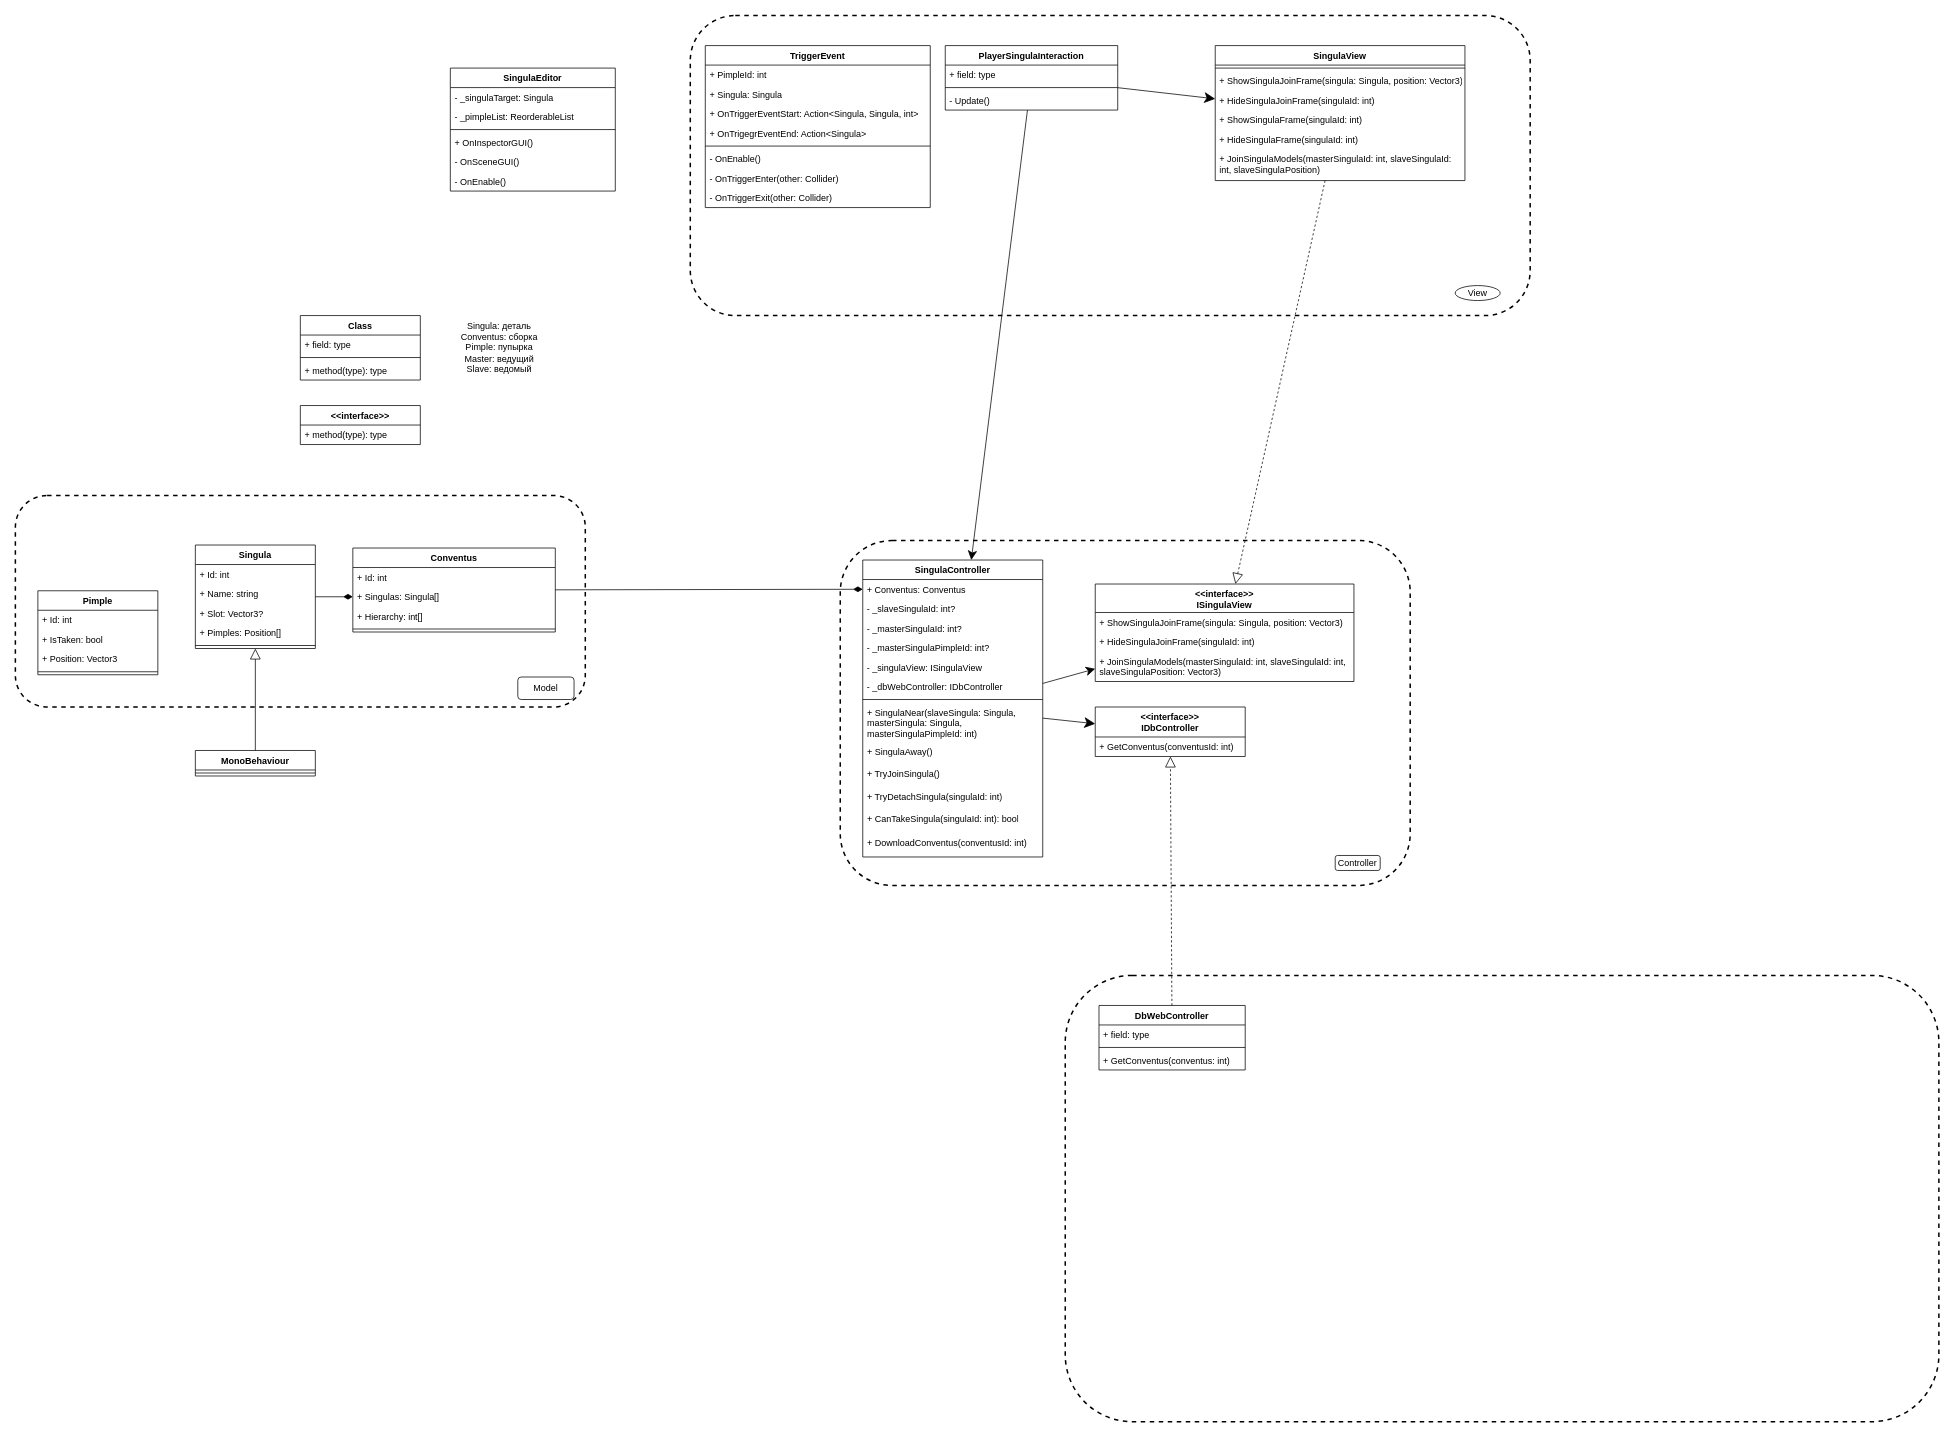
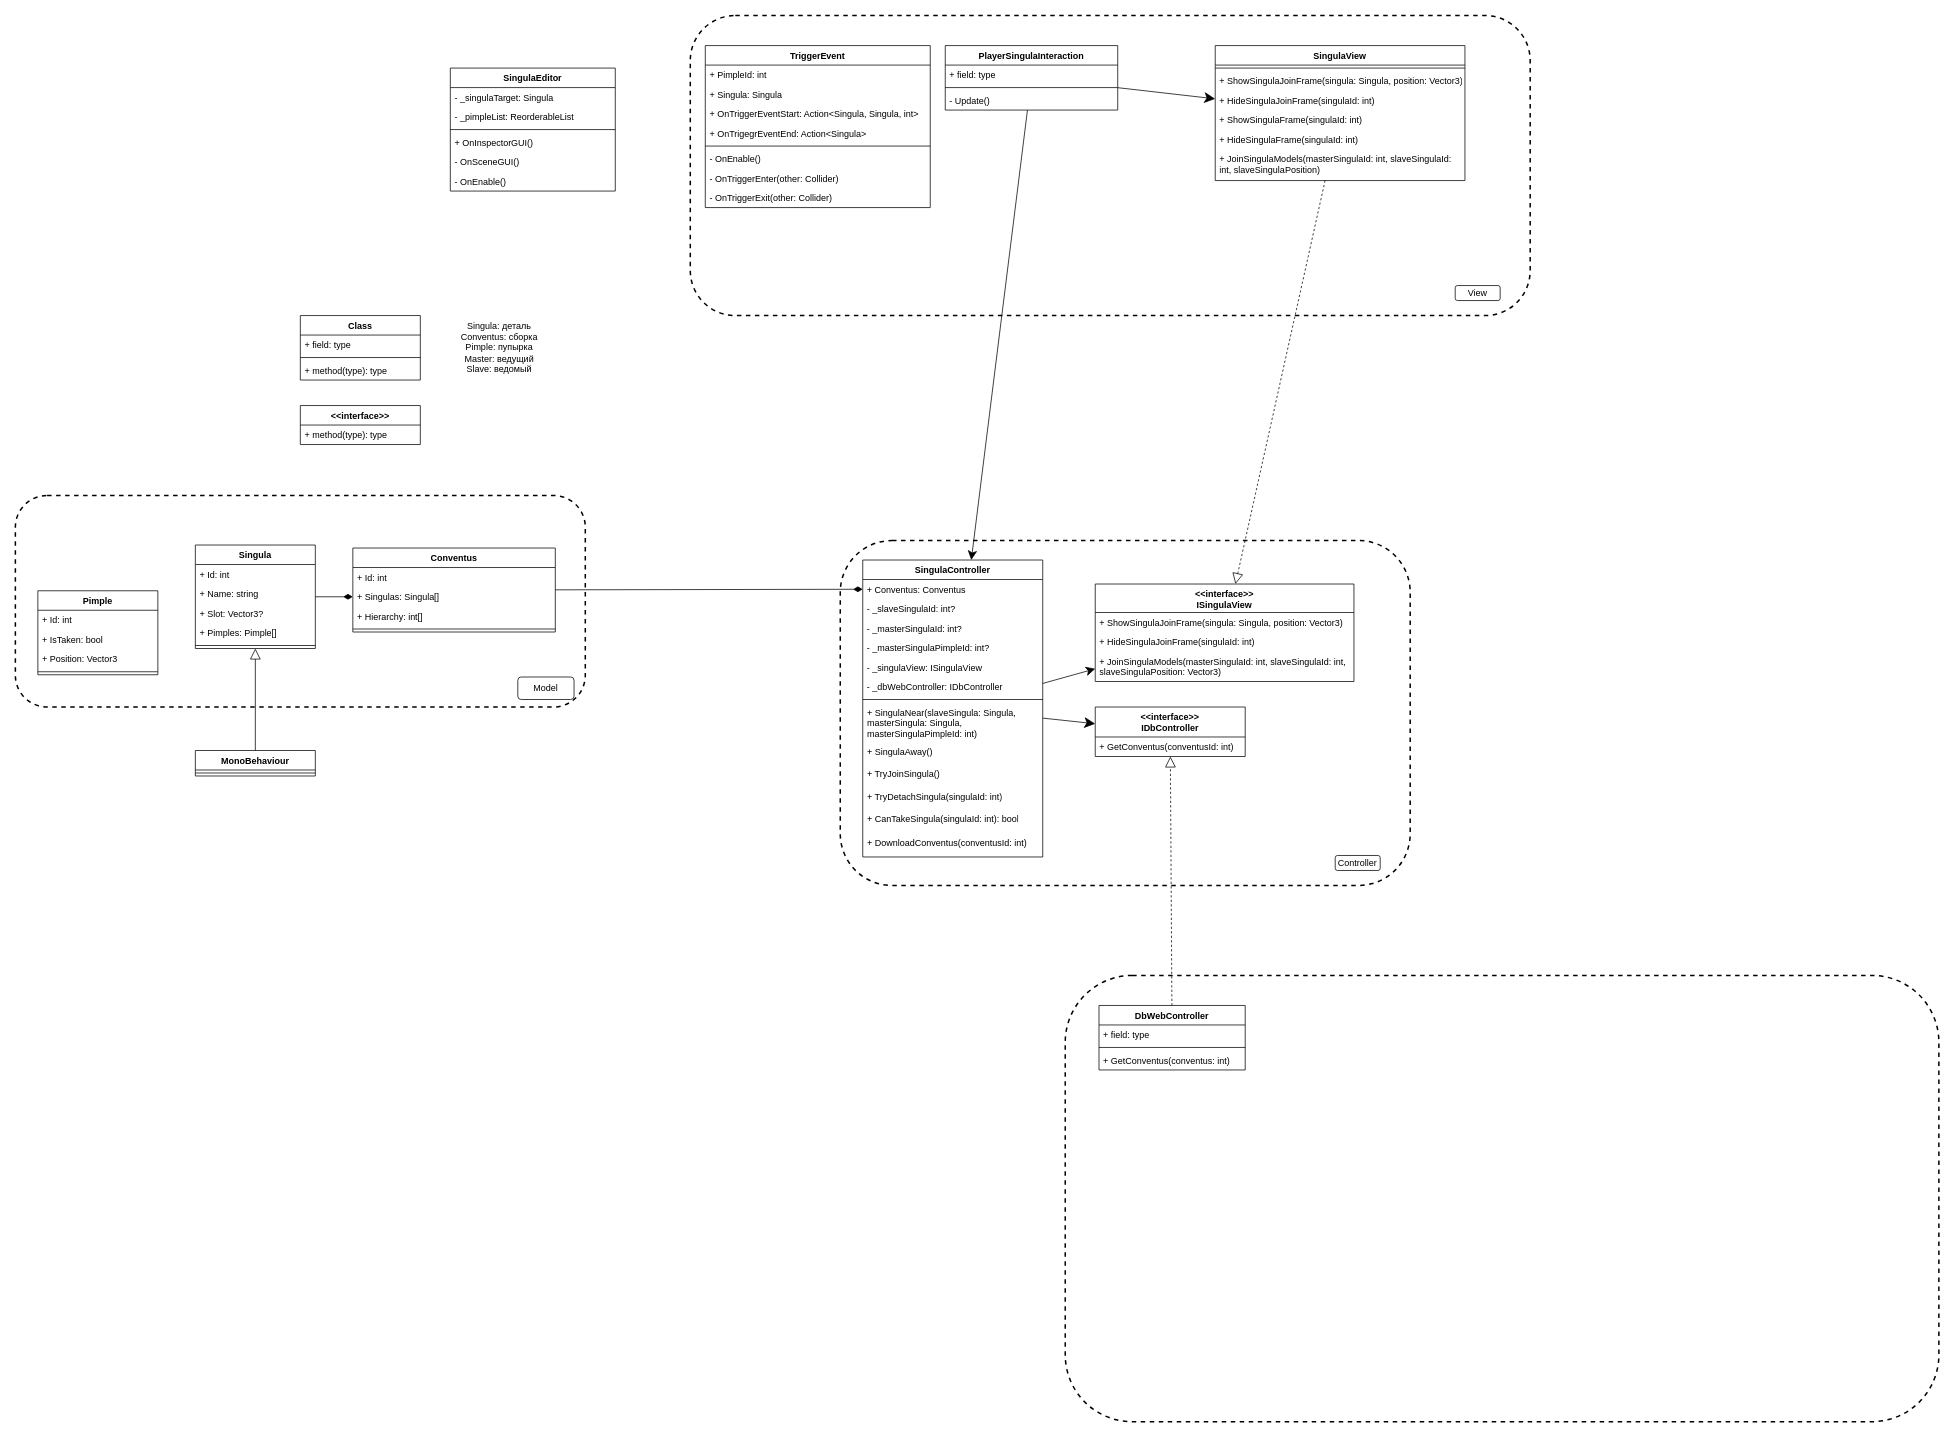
(1478, 293) -> (1478, 293)
(244, 633) -> (239, 633)
